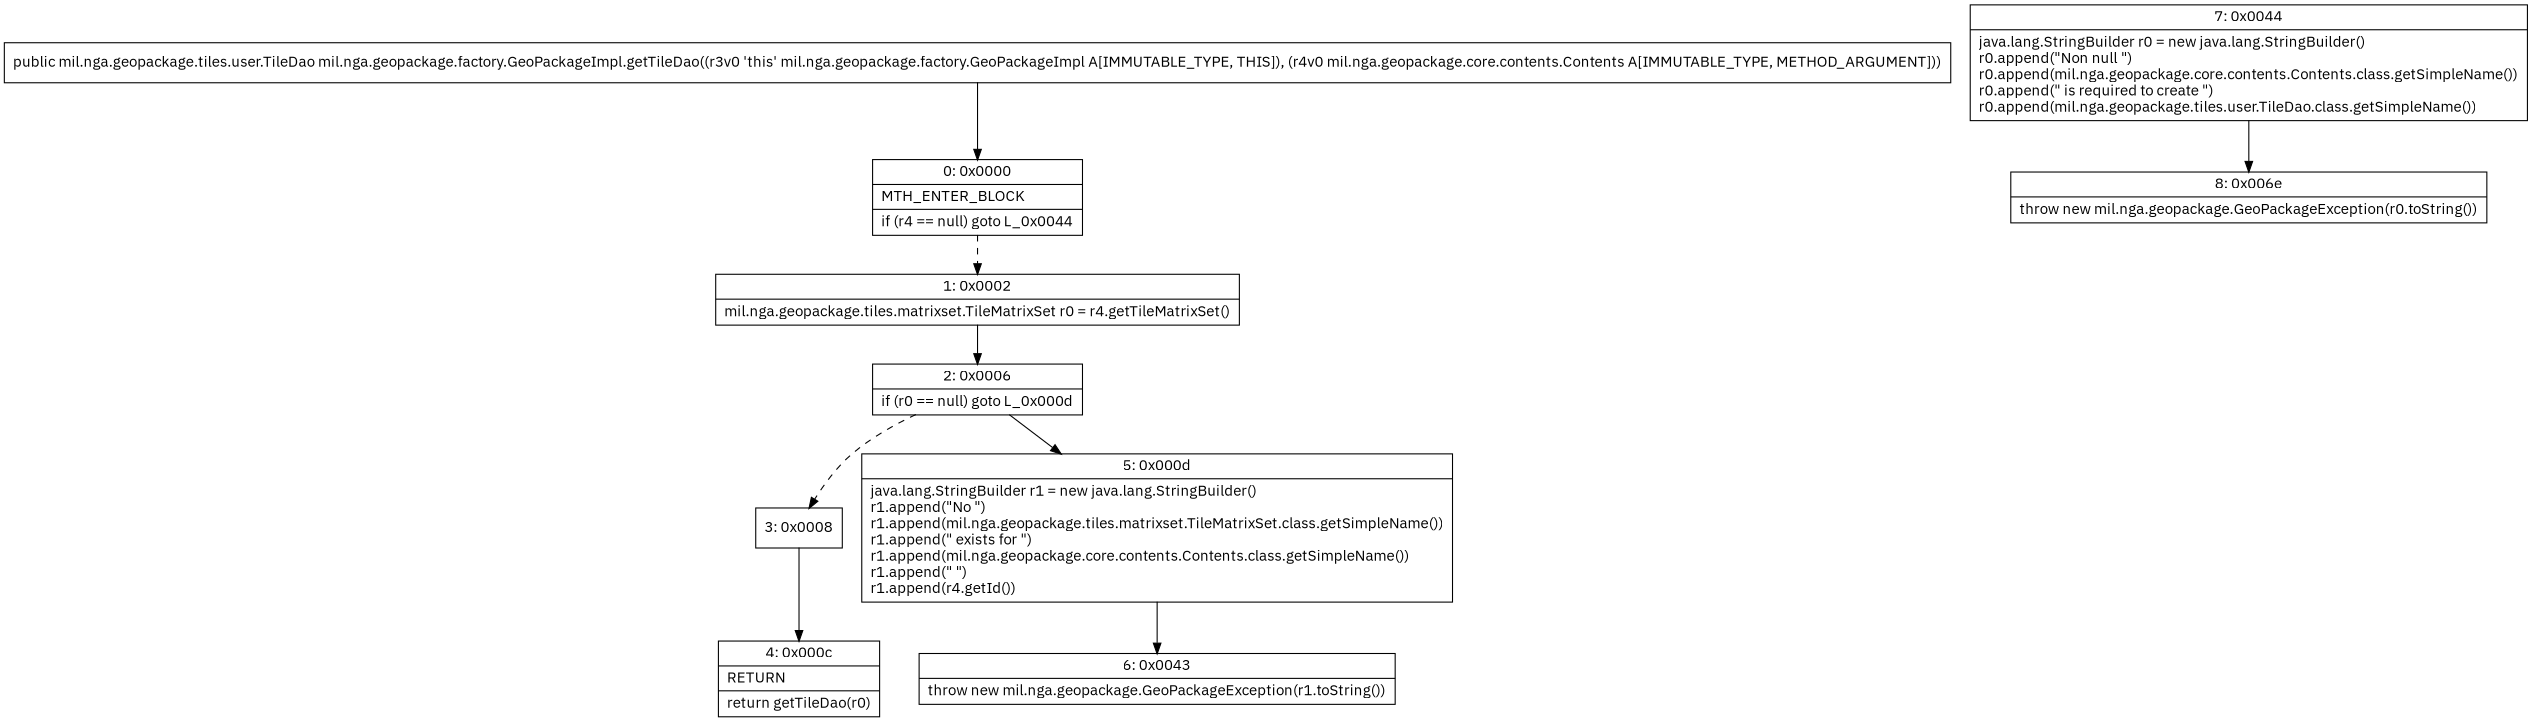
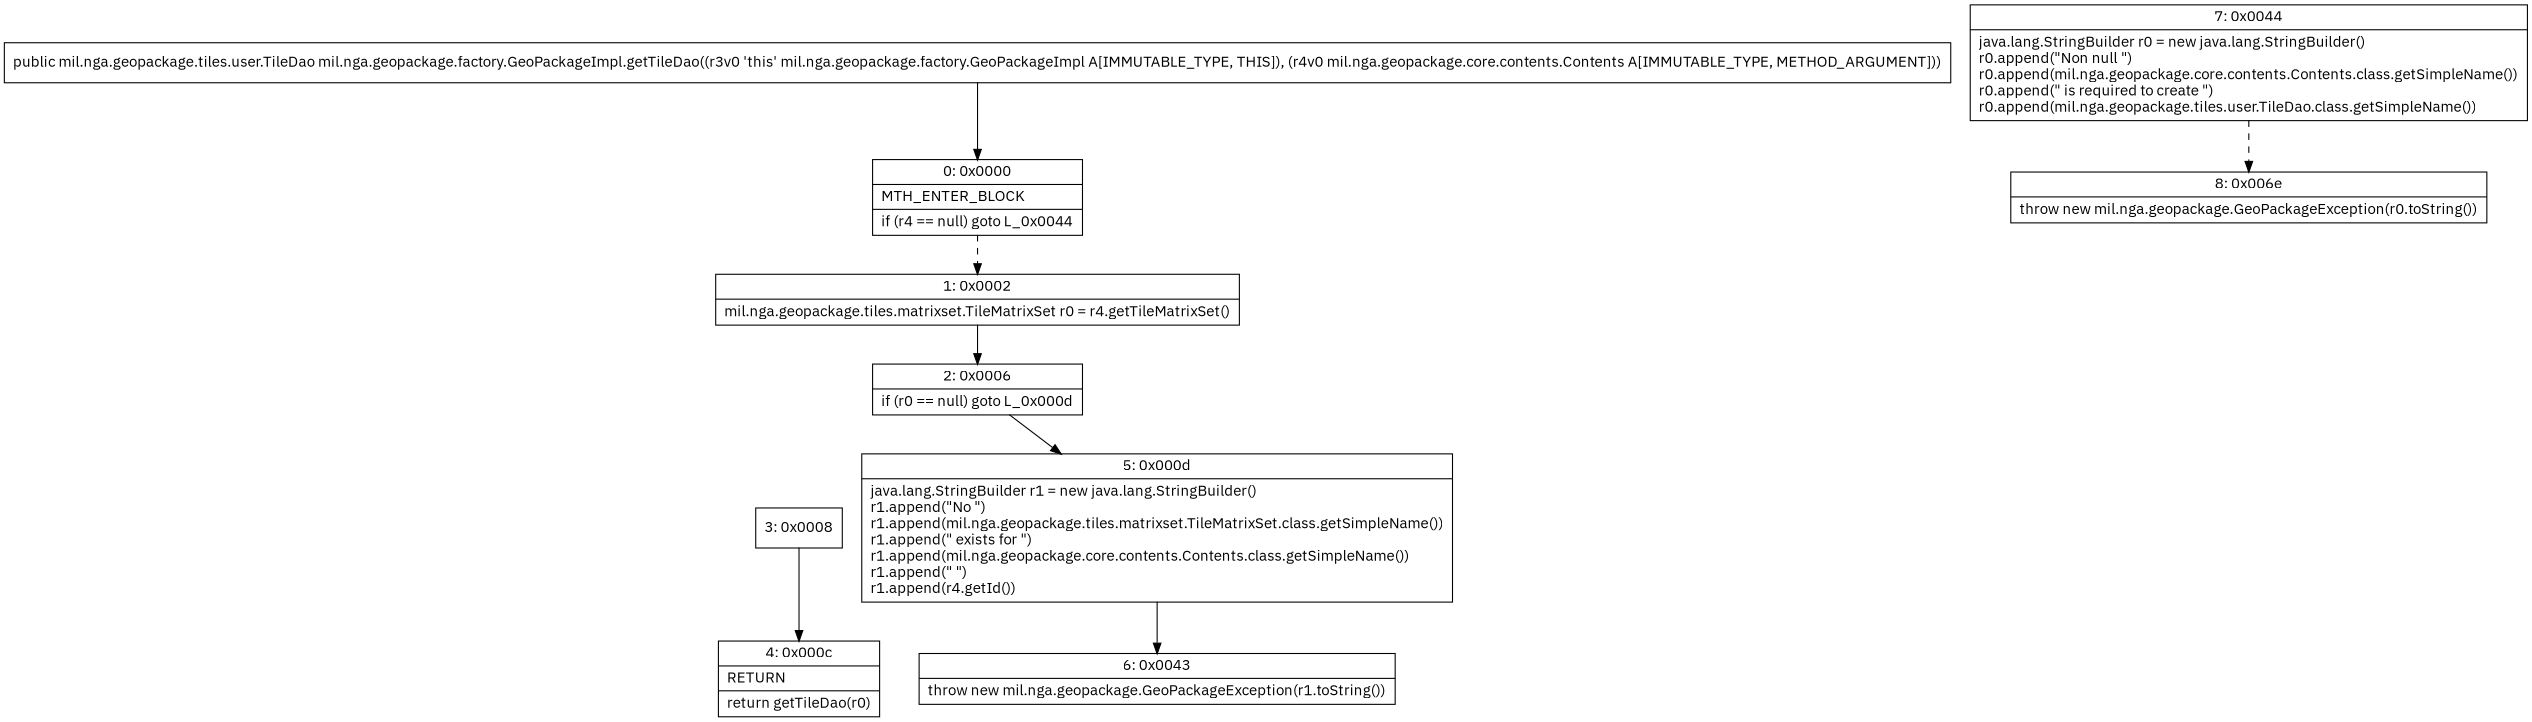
(2249, 141) -> (2249, 141)
(858, 449) -> none
